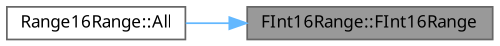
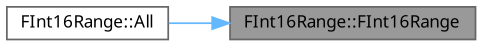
(96, 23) -> (88, 23)
